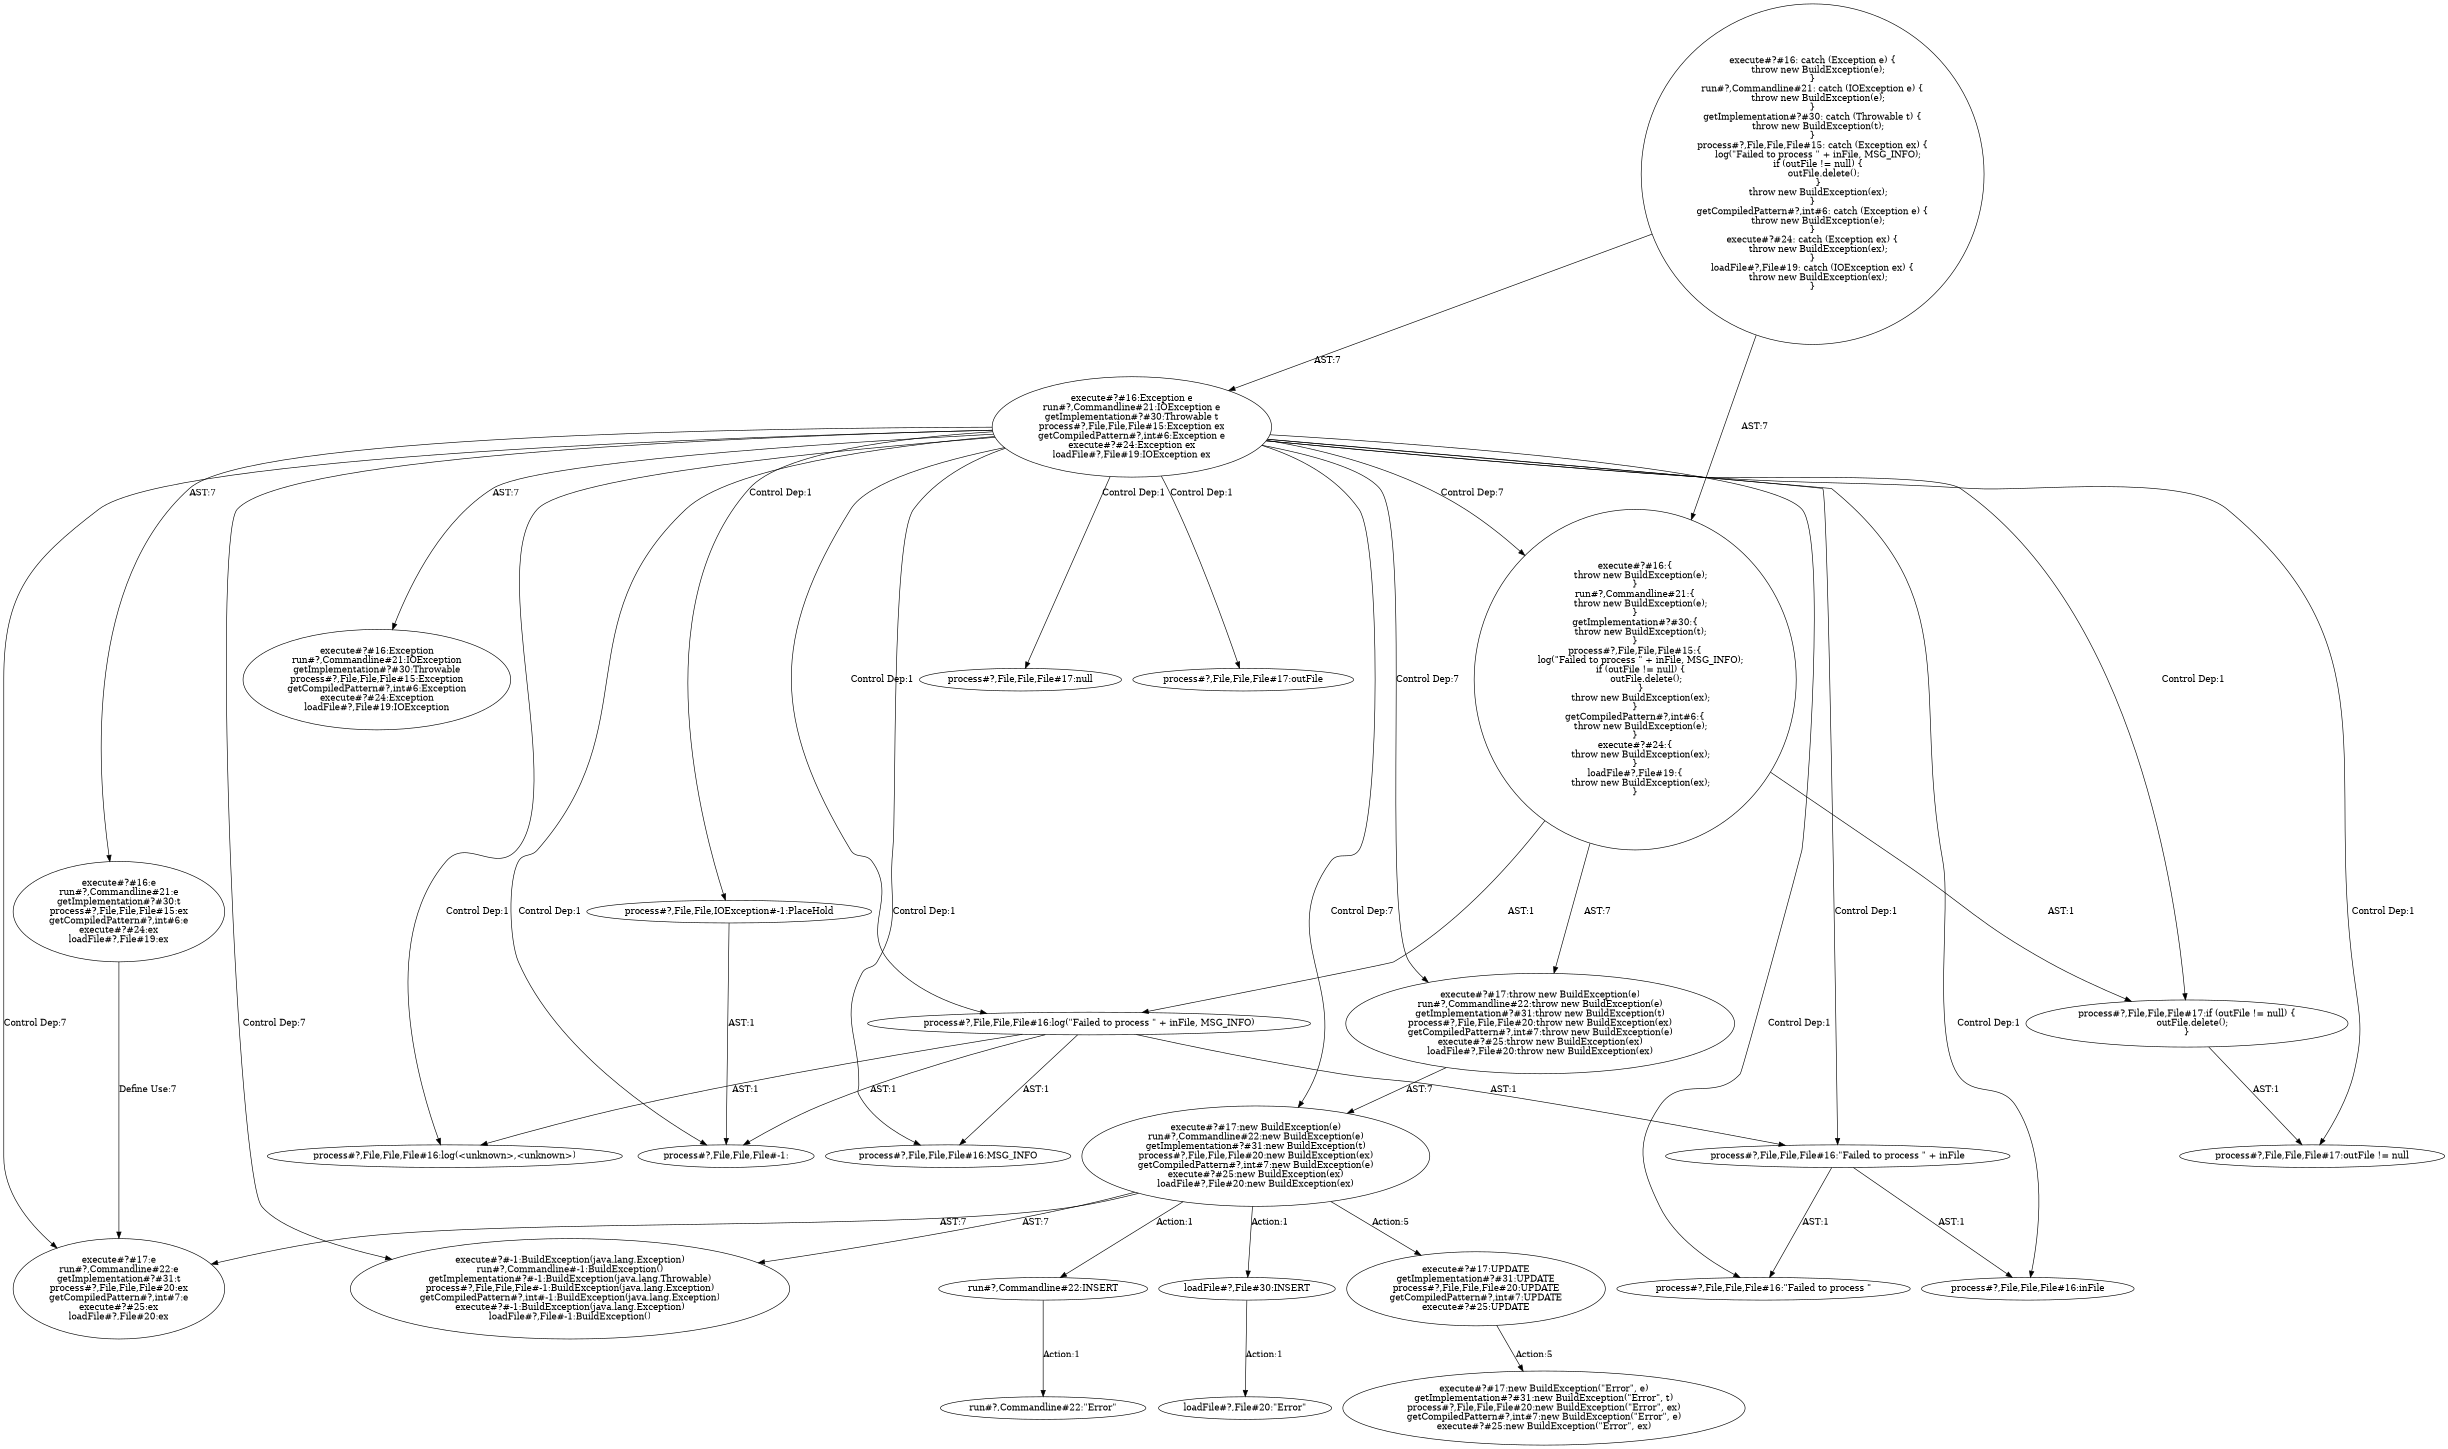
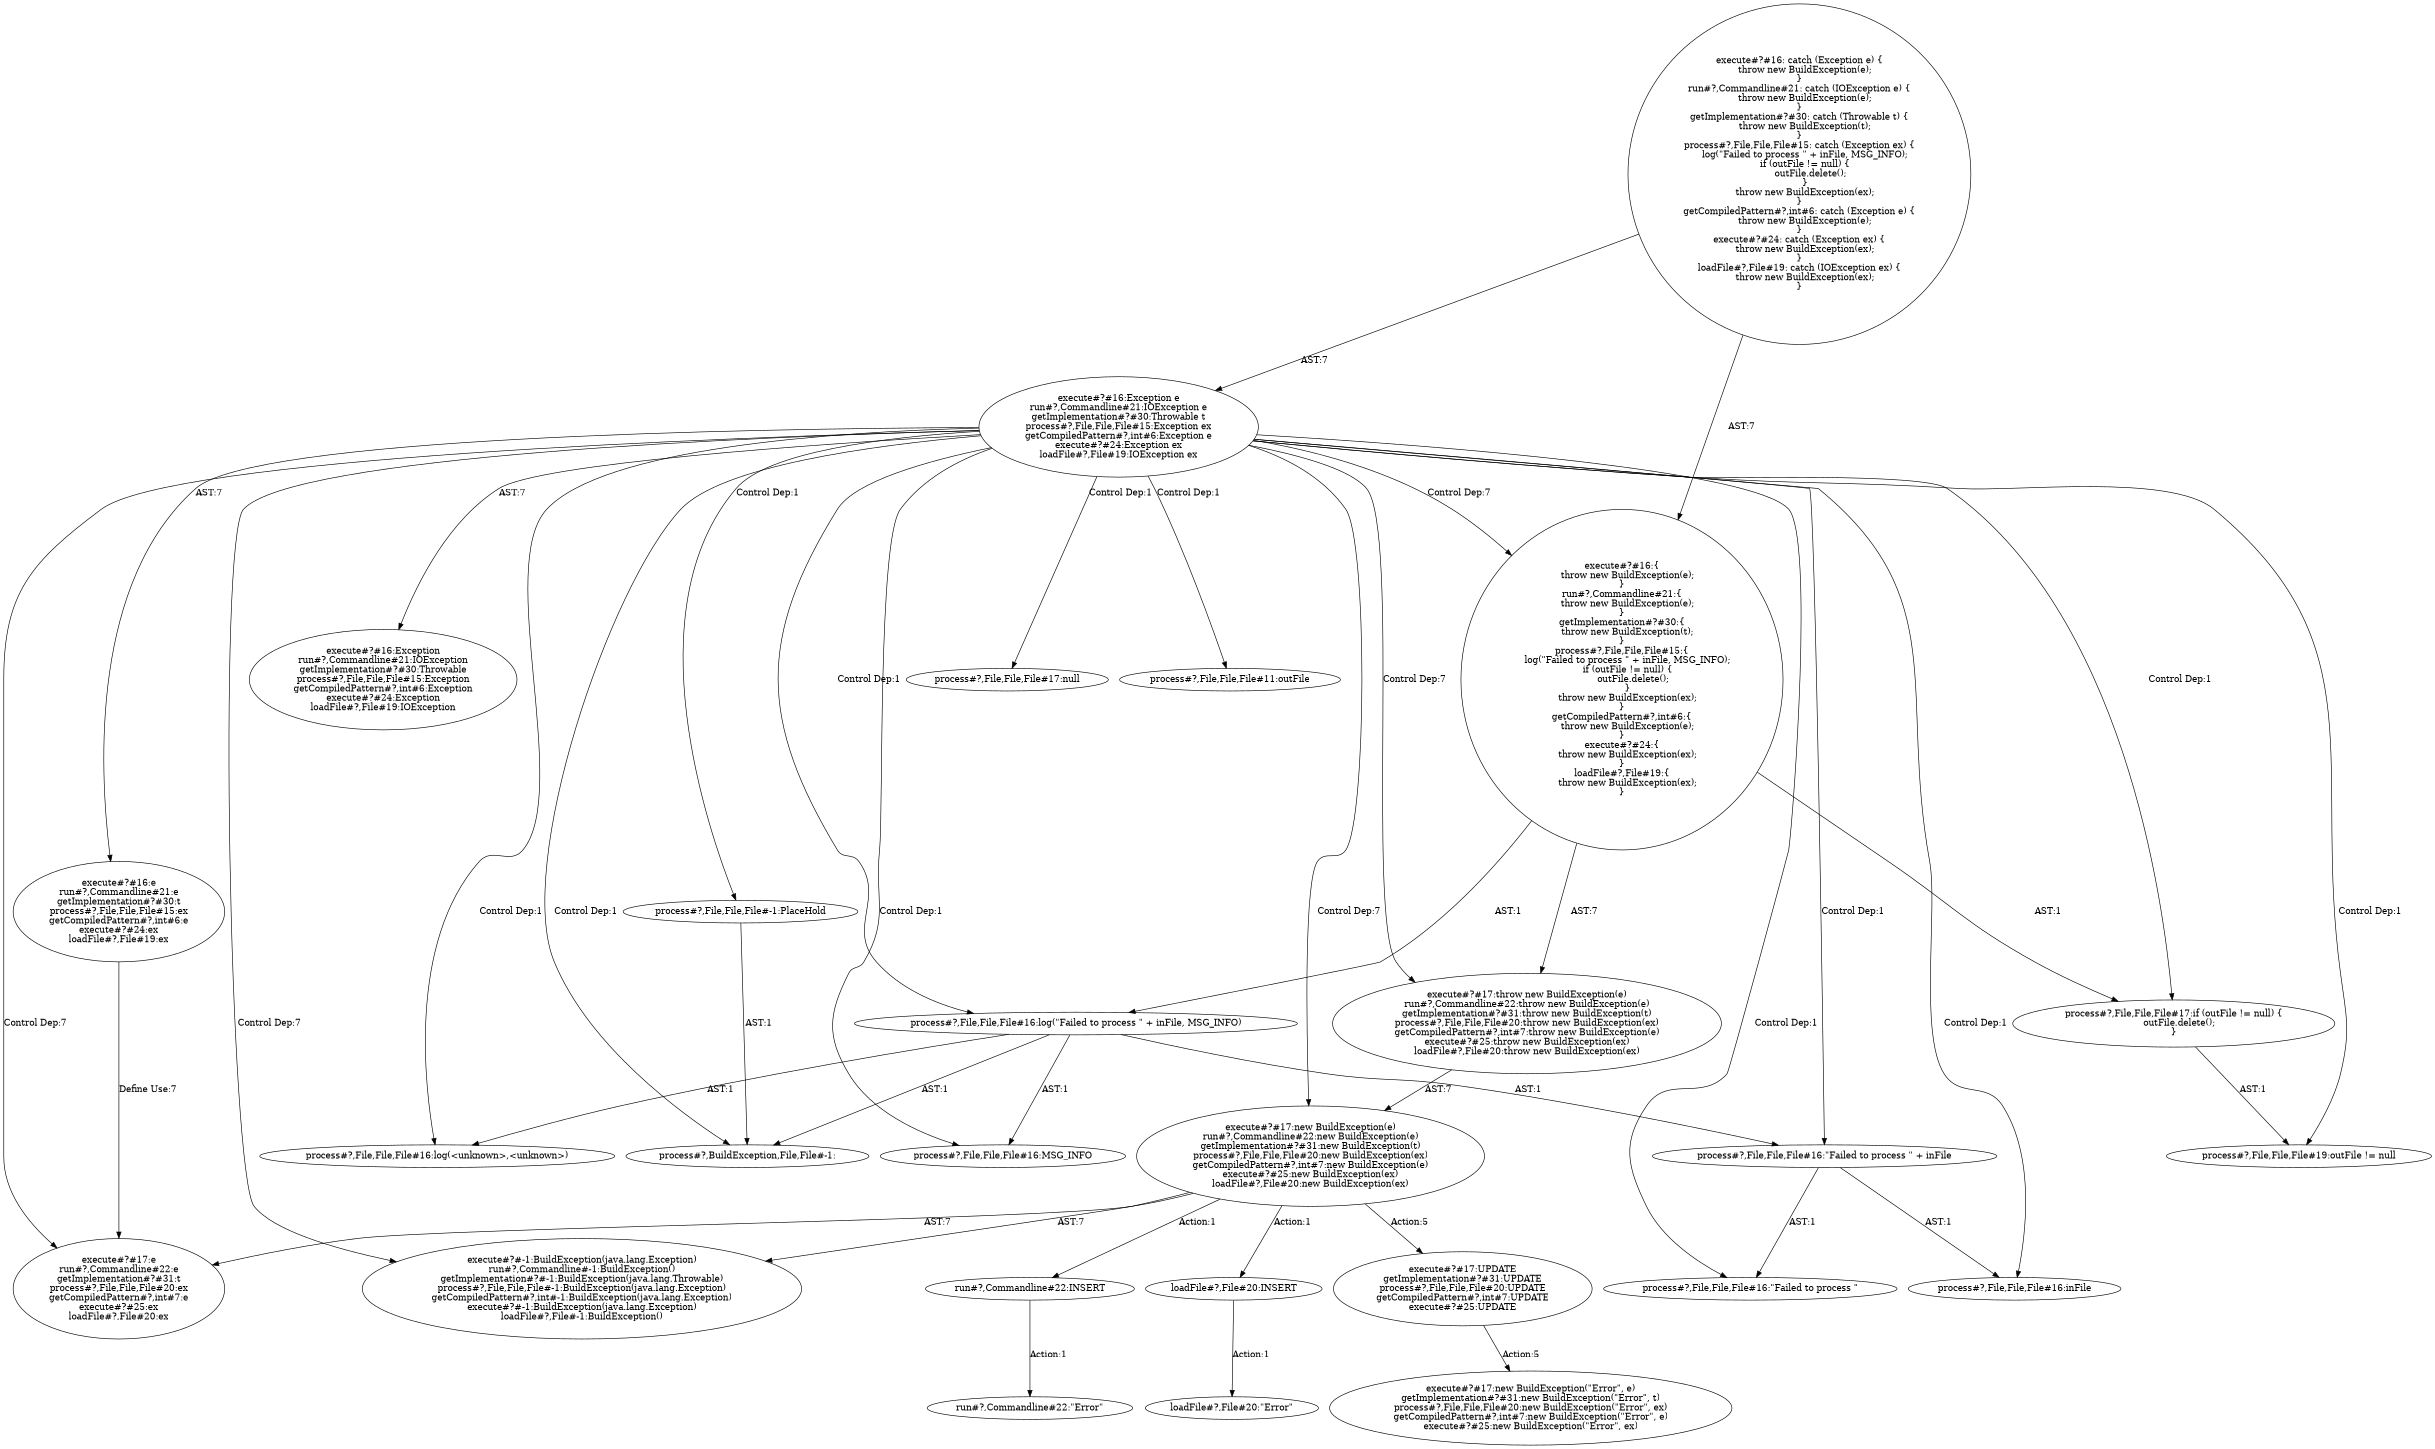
(1243, 680) -> (1230, 680)
(729, 912) -> (741, 912)
(726, 1156) -> (747, 1156)
(2312, 1156) -> (2299, 1156)
(1247, 1289) -> (1234, 1289)
